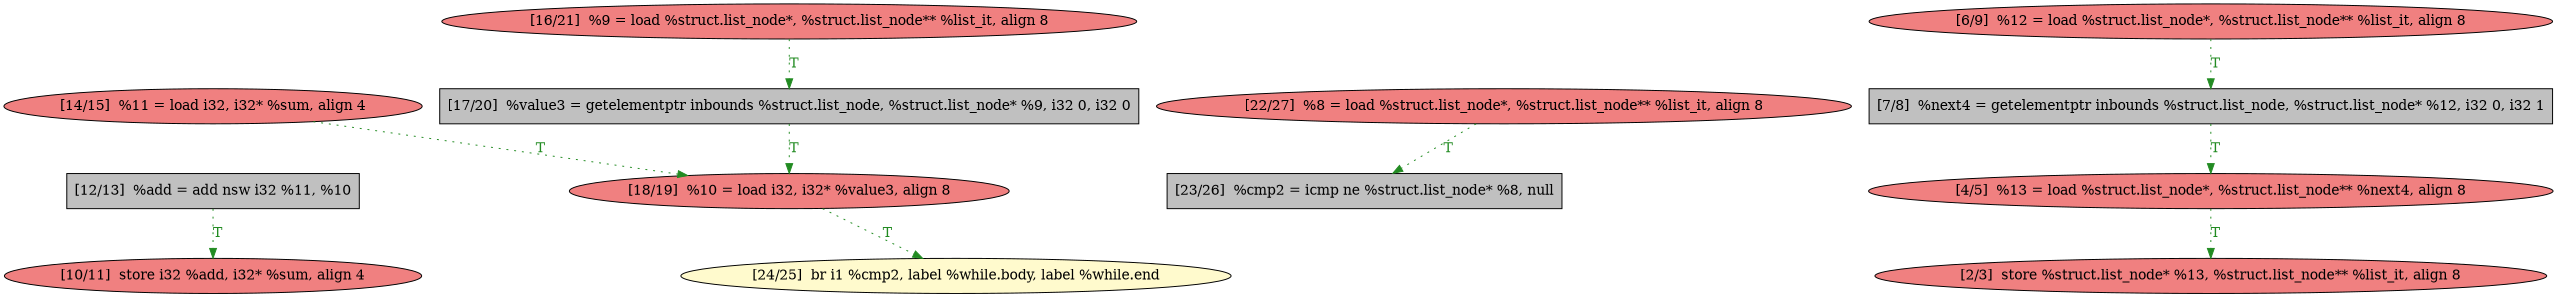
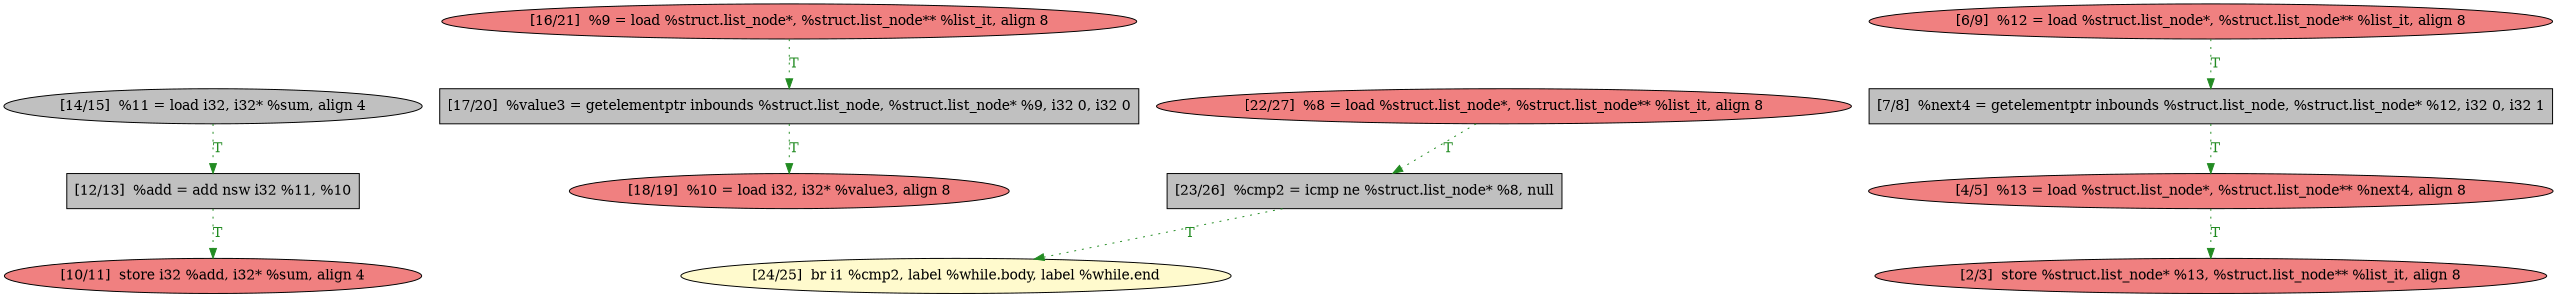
(213, 106) -> (213, 106)
(496, 148) -> (213, 144)
(868, 231) -> (1163, 233)
